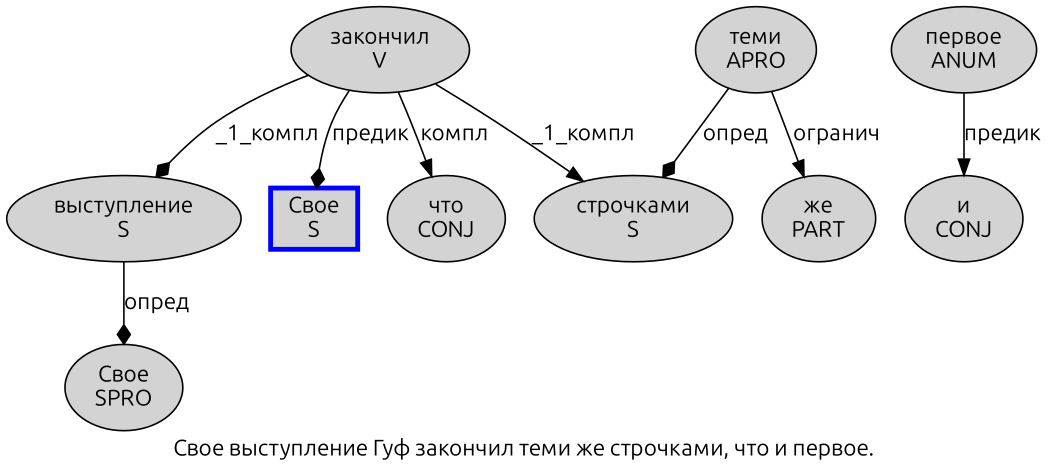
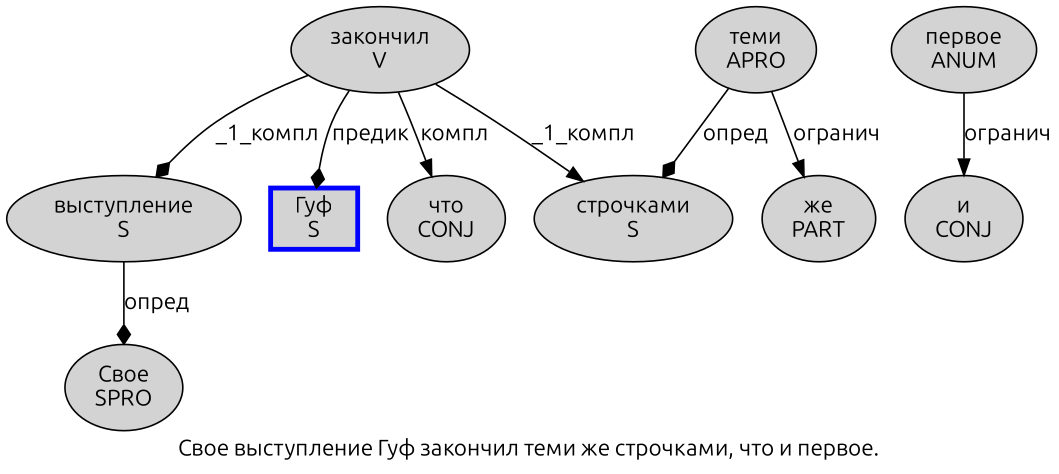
(1004, 134) -> (1008, 134)
(314, 219) -> (314, 219)
